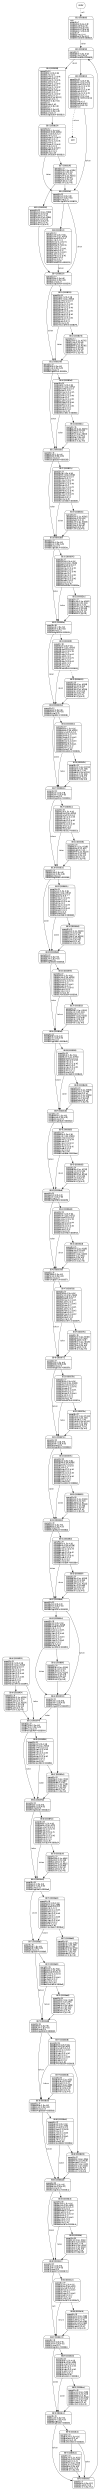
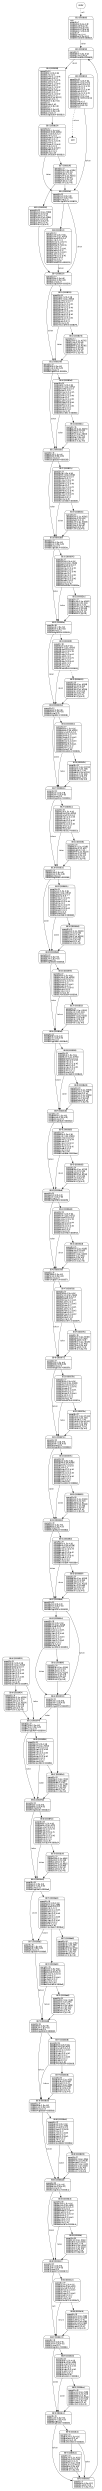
(41, 1958) -> (52, 1945)
(78, 2108) -> (62, 2069)
